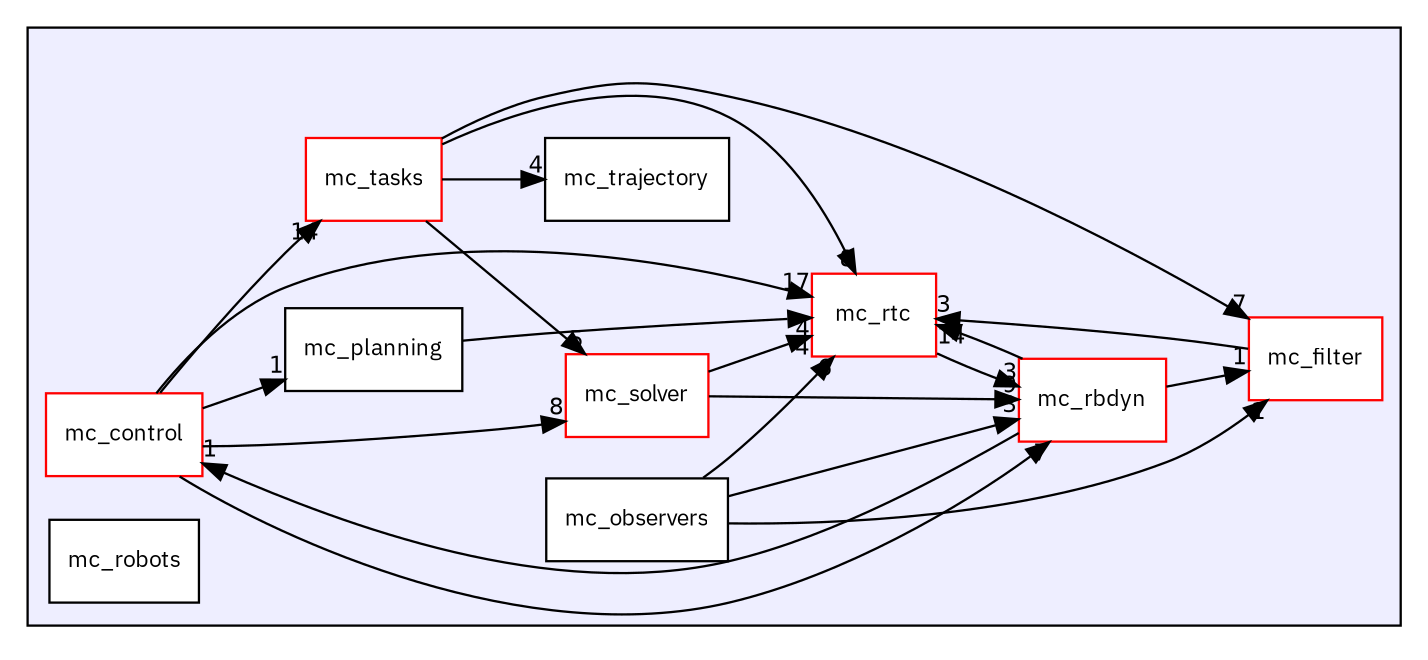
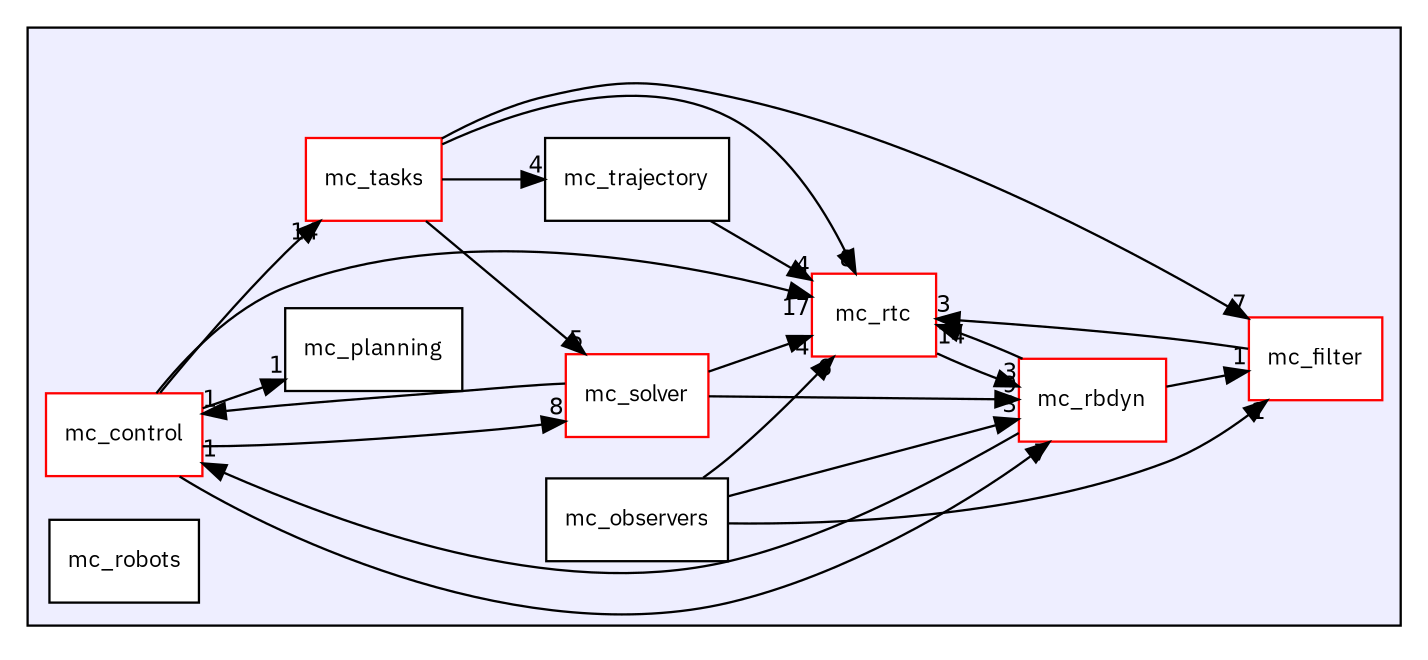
(625, 328) -> (751, 244)
none -> (396, 396)
